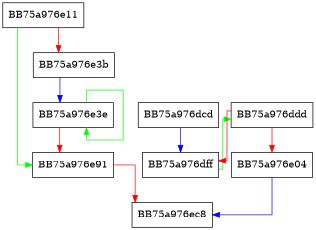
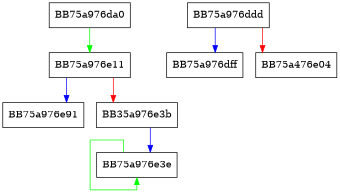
none -> (90, 15)
(74, 65) -> (137, 115)
(18, 100) -> (67, 87)
(178, 115) -> none
(227, 134) -> (215, 37)
(60, 136) -> none
(223, 146) -> none
(272, 165) -> (296, 65)
(172, 215) -> none
